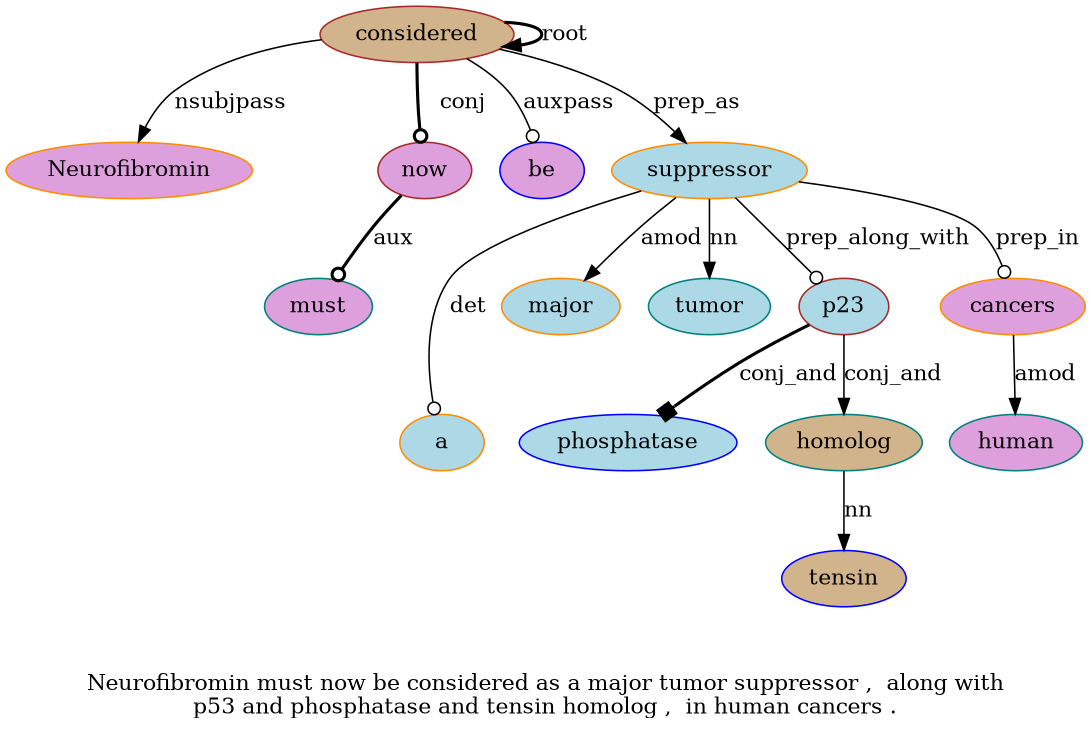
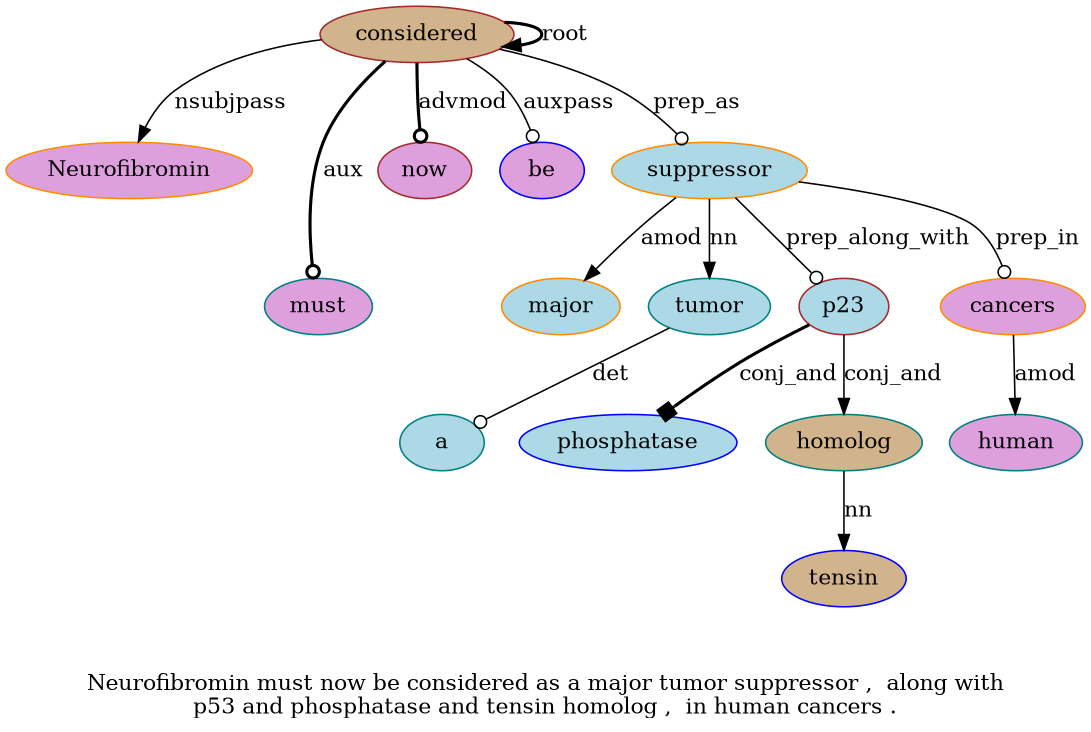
(595, 79) -> (595, 79)
(463, 102) -> (463, 102)
(370, 231) -> (320, 152)
(483, 252) -> (578, 373)
(442, 443) -> (442, 443)
